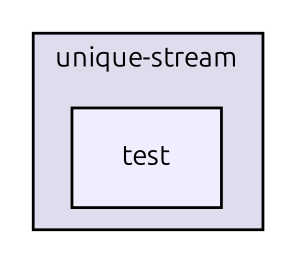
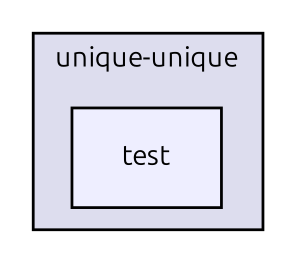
(148, 60) -> (148, 60)
